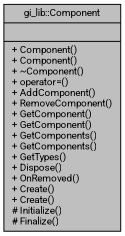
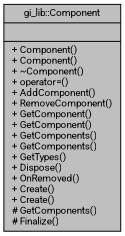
(37, 211) -> (55, 211)
